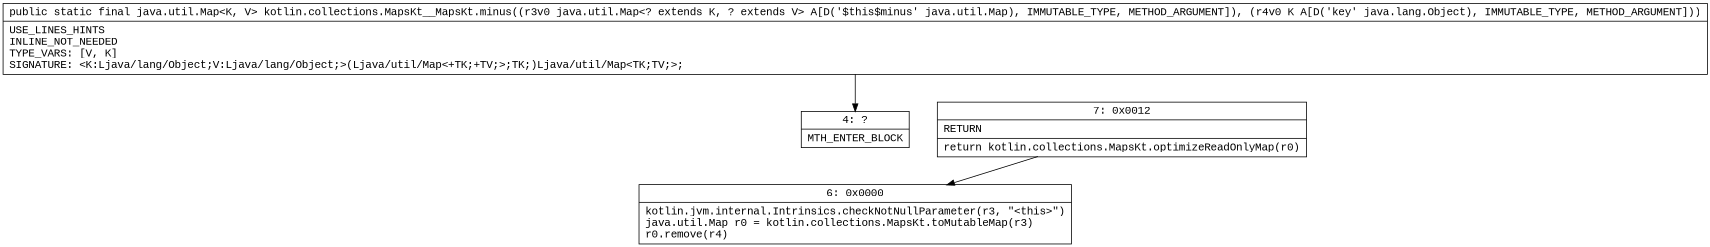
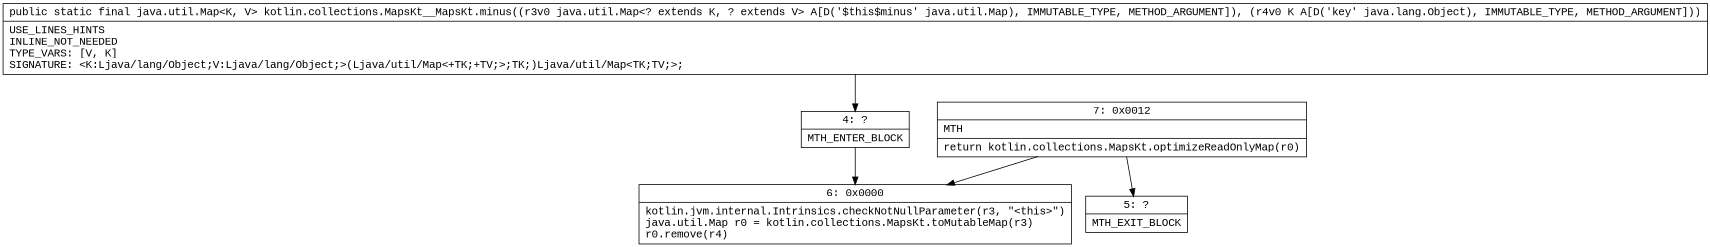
(963, 129) -> (953, 129)
none -> (855, 162)
none -> (1137, 214)
